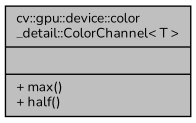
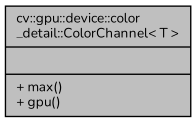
(39, 102) -> (39, 102)
